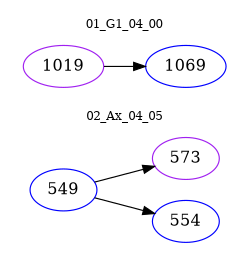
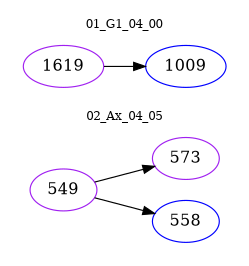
(64, 66) -> (64, 66)
(186, 66) -> (186, 66)
(64, 190) -> (64, 190)
(186, 221) -> (186, 221)
